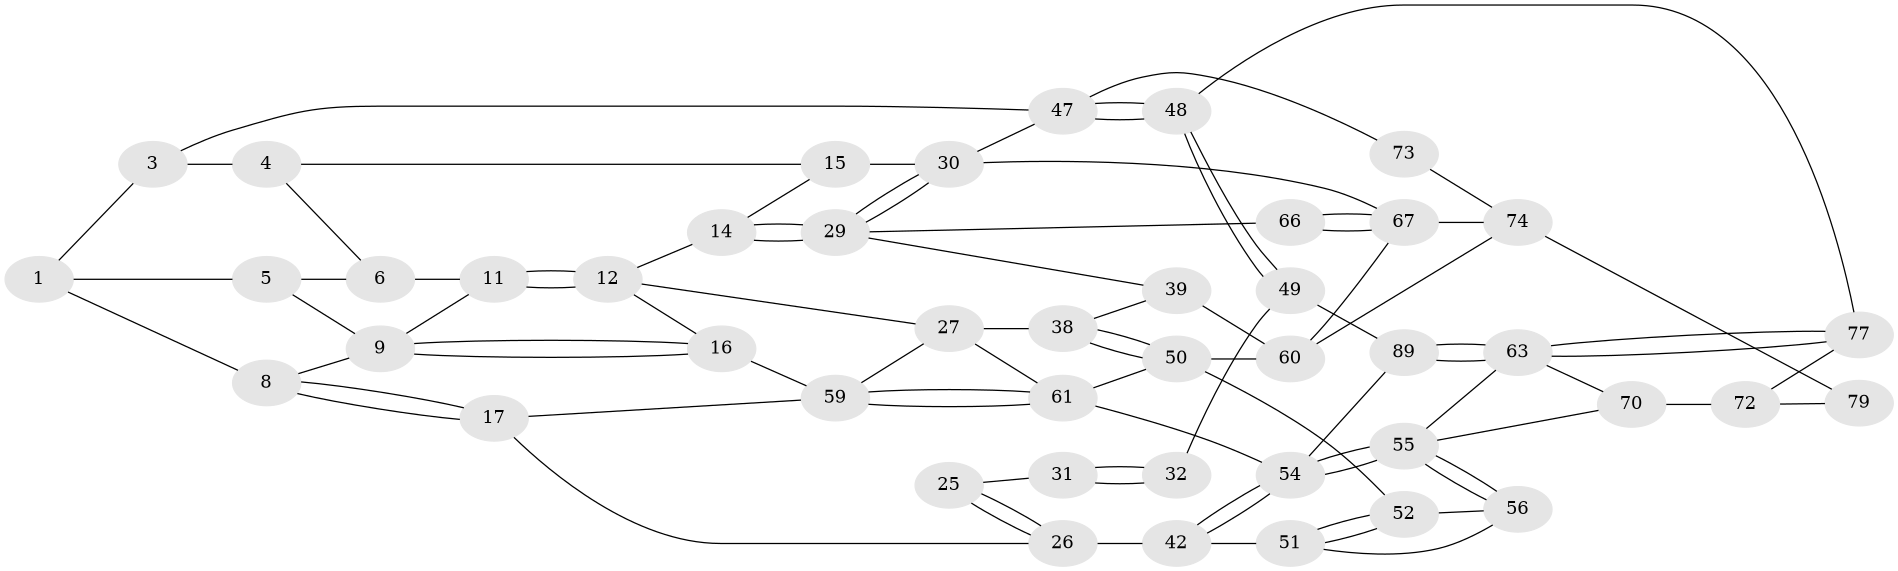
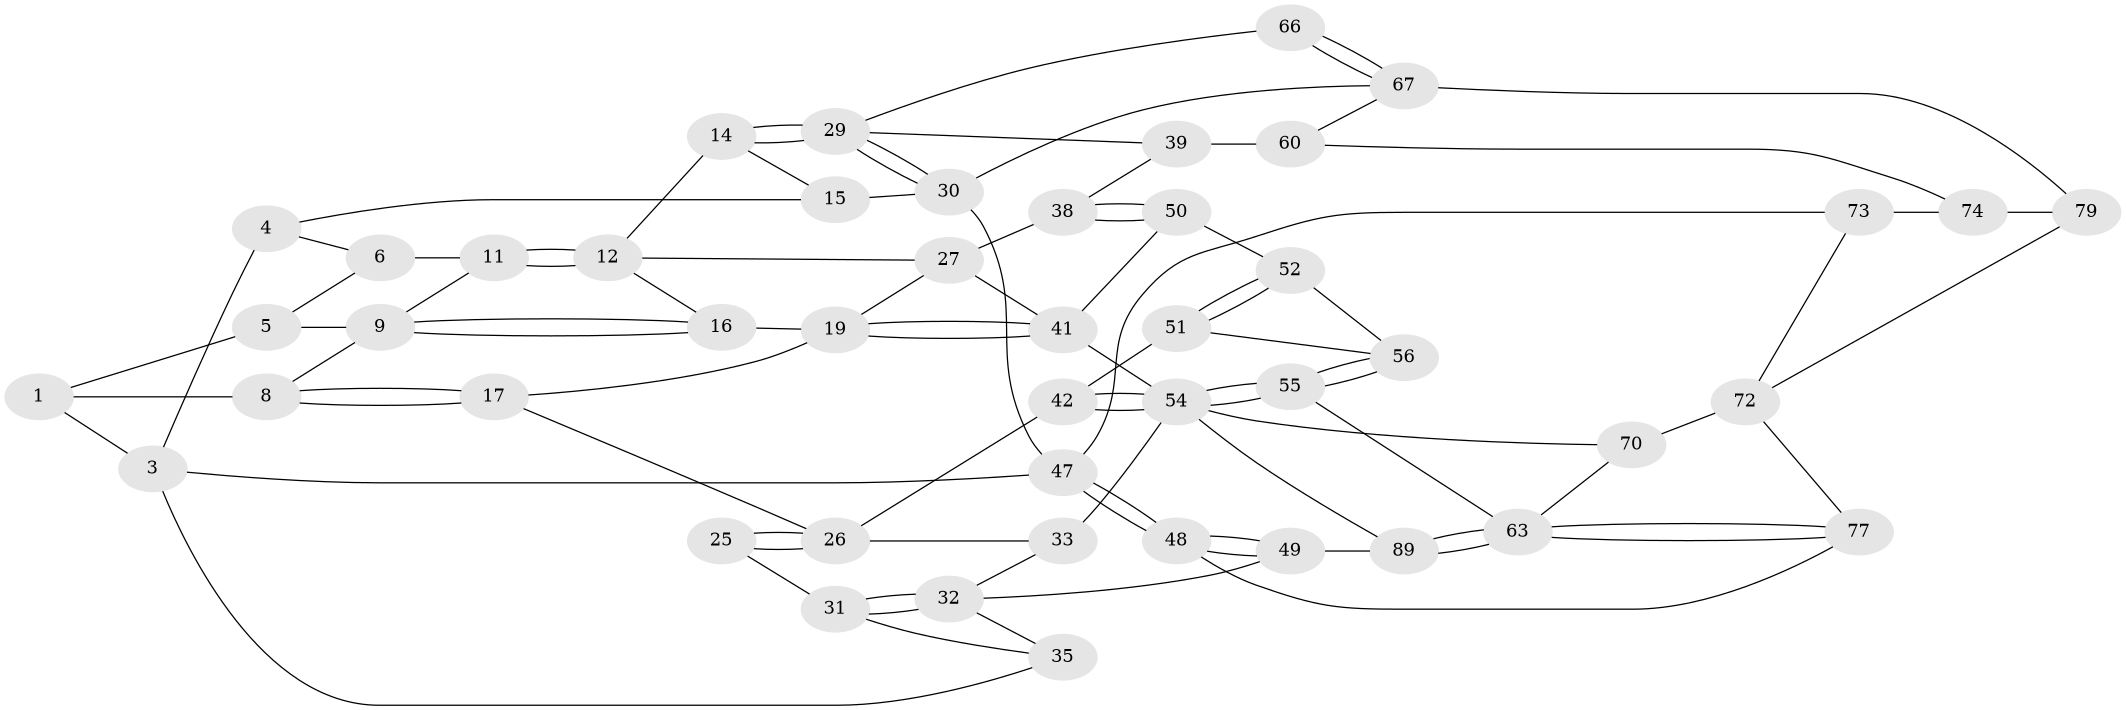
(1461, 222) -> (1766, 94)
none -> (1802, 307)
(1225, 359) -> none
(835, 398) -> (835, 330)
(1063, 398) -> (1063, 330)
(1518, 425) -> (1402, 437)
none -> (1063, 541)
none -> (1063, 657)
